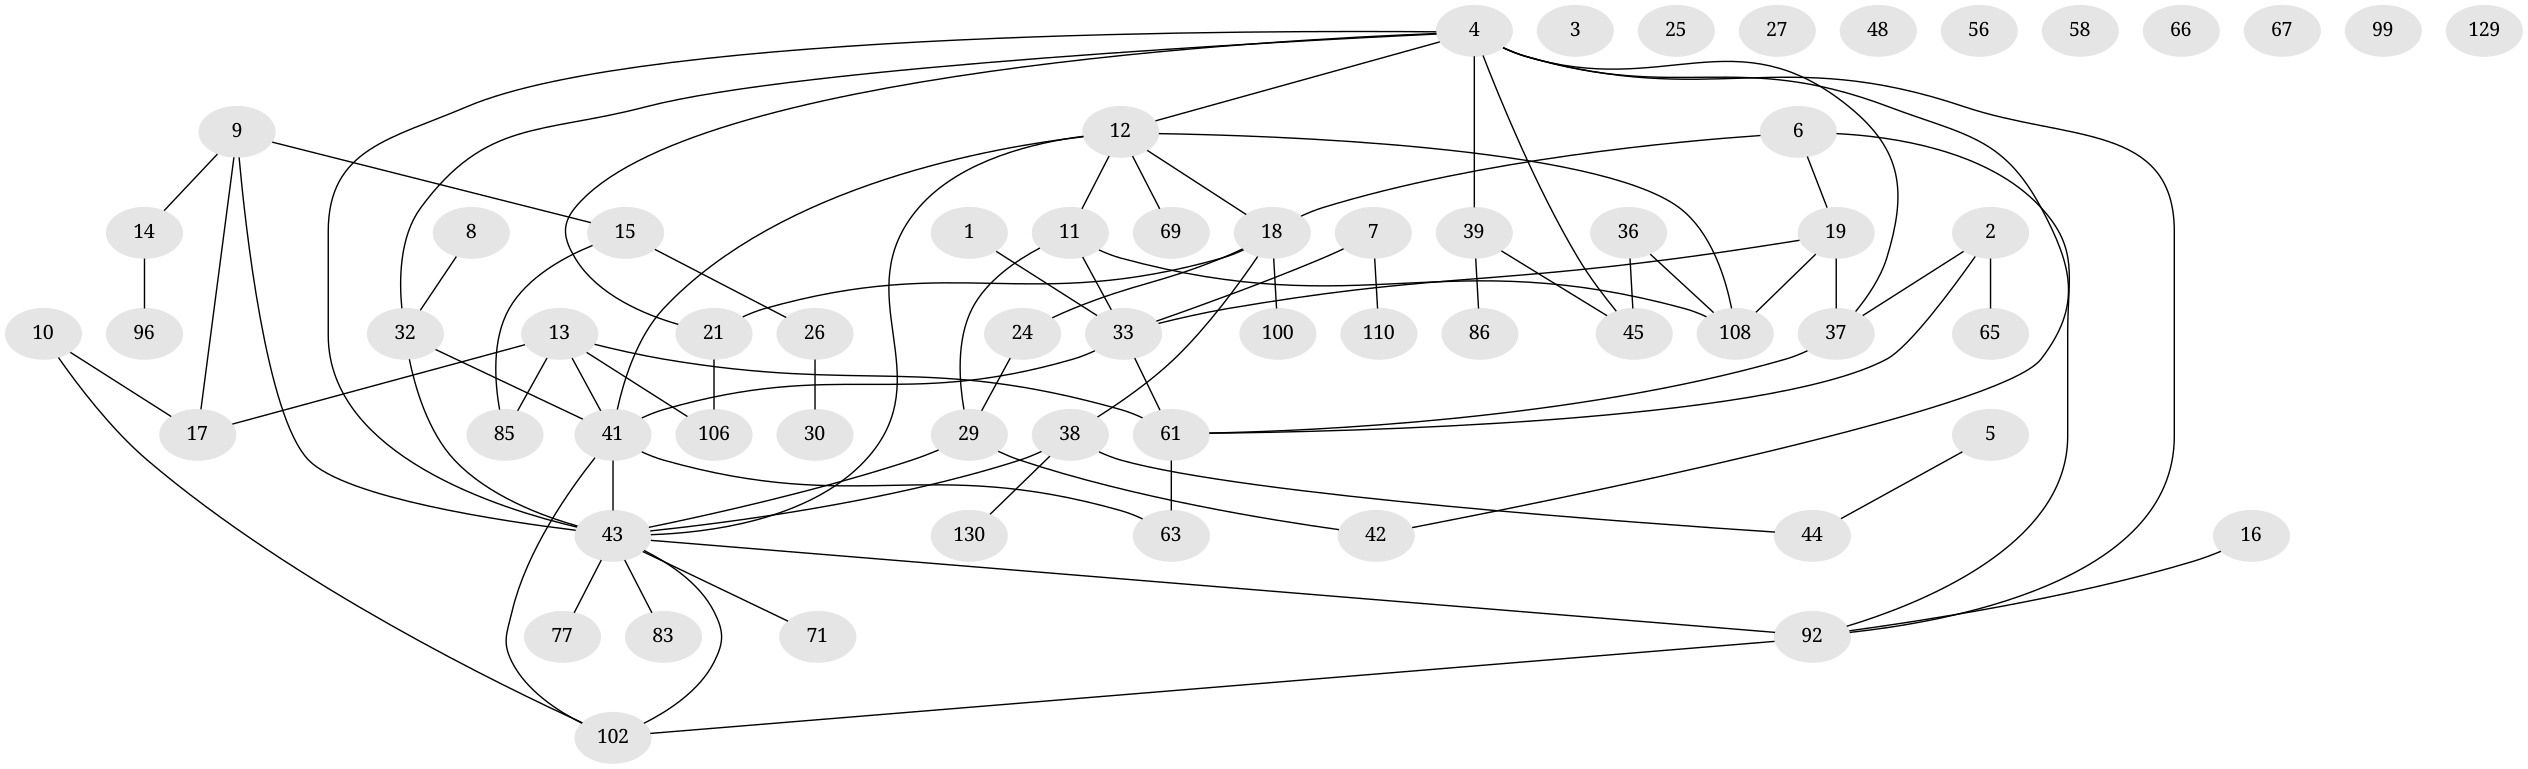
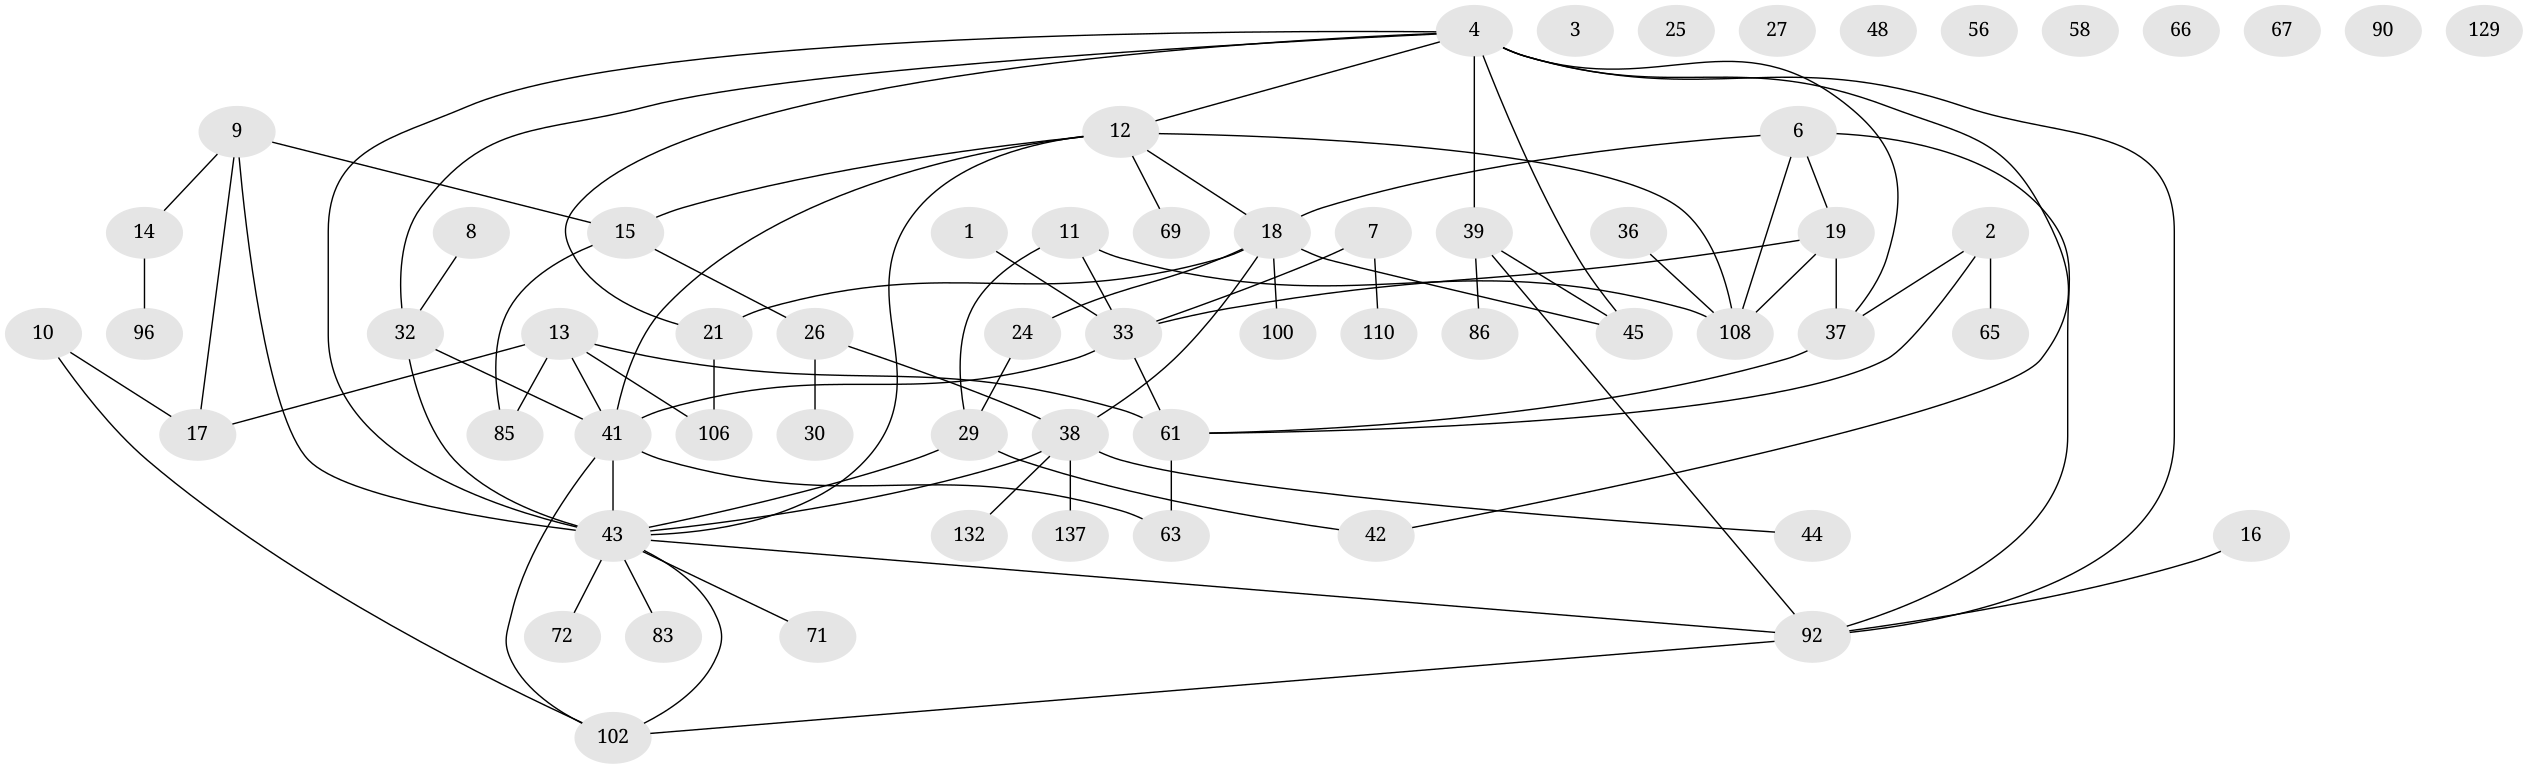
(2383, 31) -> (2383, 31)
(1096, 182) -> (868, 166)
none -> (1767, 233)
(1631, 284) -> (1457, 291)
none -> (974, 391)
none -> (1643, 435)
(1991, 435) -> none
(969, 536) -> (969, 536)
none -> (1070, 536)
(563, 637) -> (563, 637)
